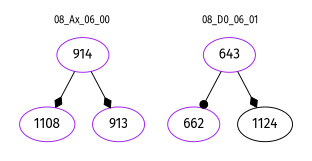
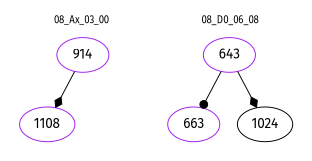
(82, 21) -> (82, 21)
(230, 21) -> (230, 21)
(119, 124) -> none
(194, 124) -> (194, 124)
(265, 124) -> (265, 124)
